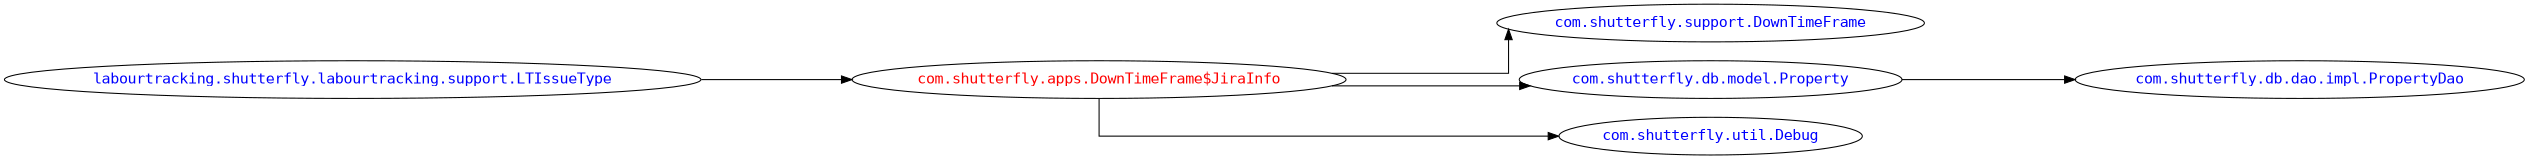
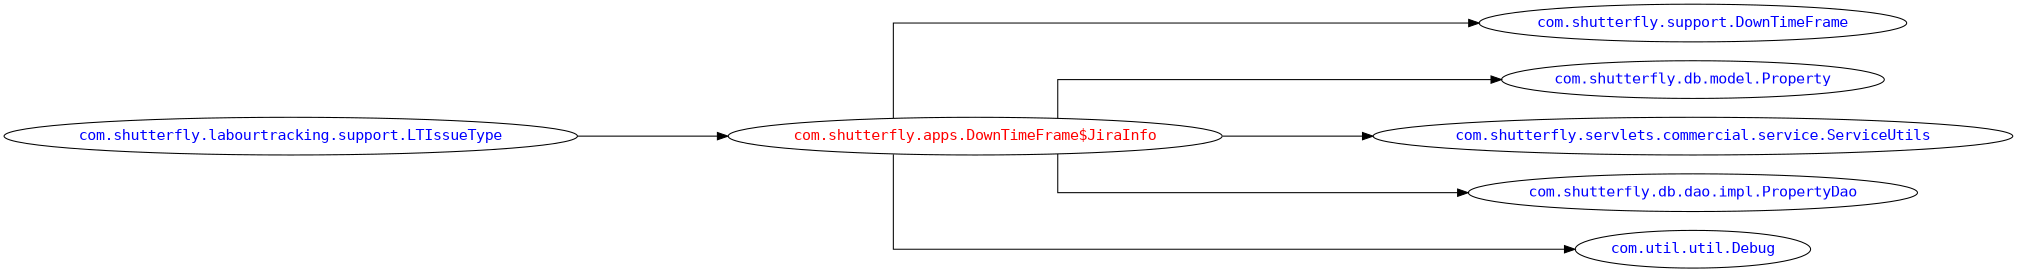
(353, 80) -> (291, 136)
(1983, 80) -> (1238, 193)
none -> (1693, 136)
(1711, 136) -> (1693, 249)
